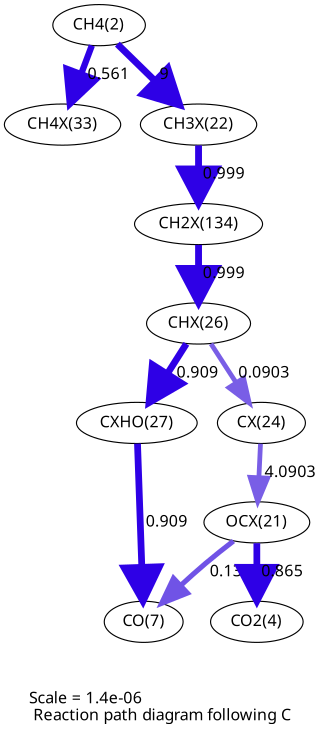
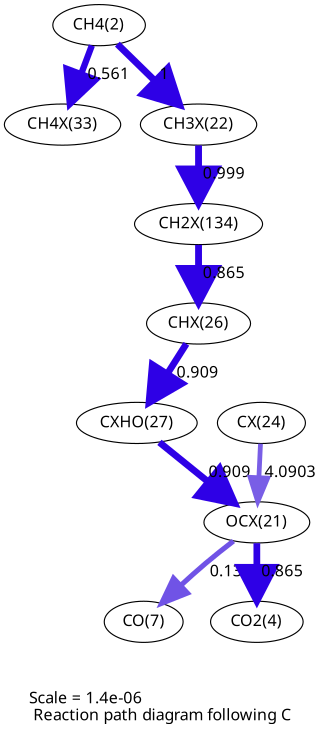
(163, 75) -> (163, 75)
(222, 274) -> (222, 274)
(224, 363) -> none
(140, 505) -> (184, 462)
